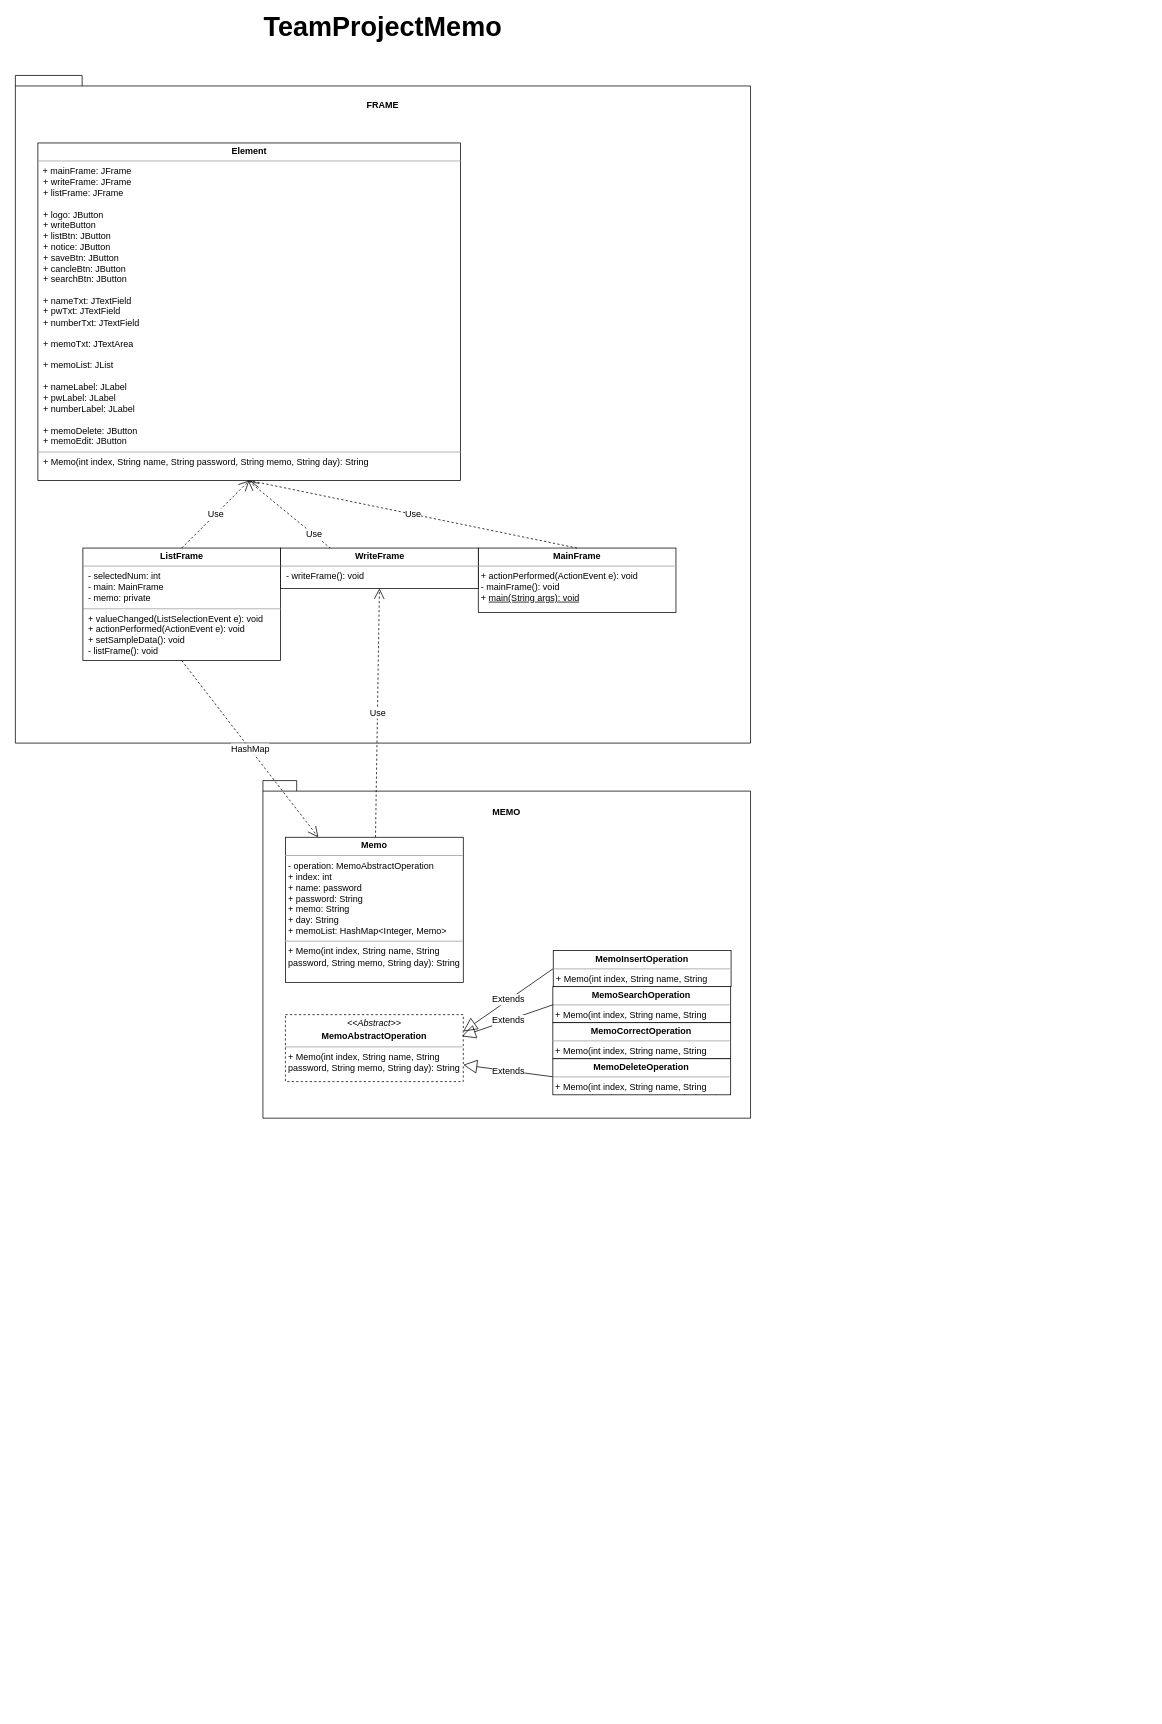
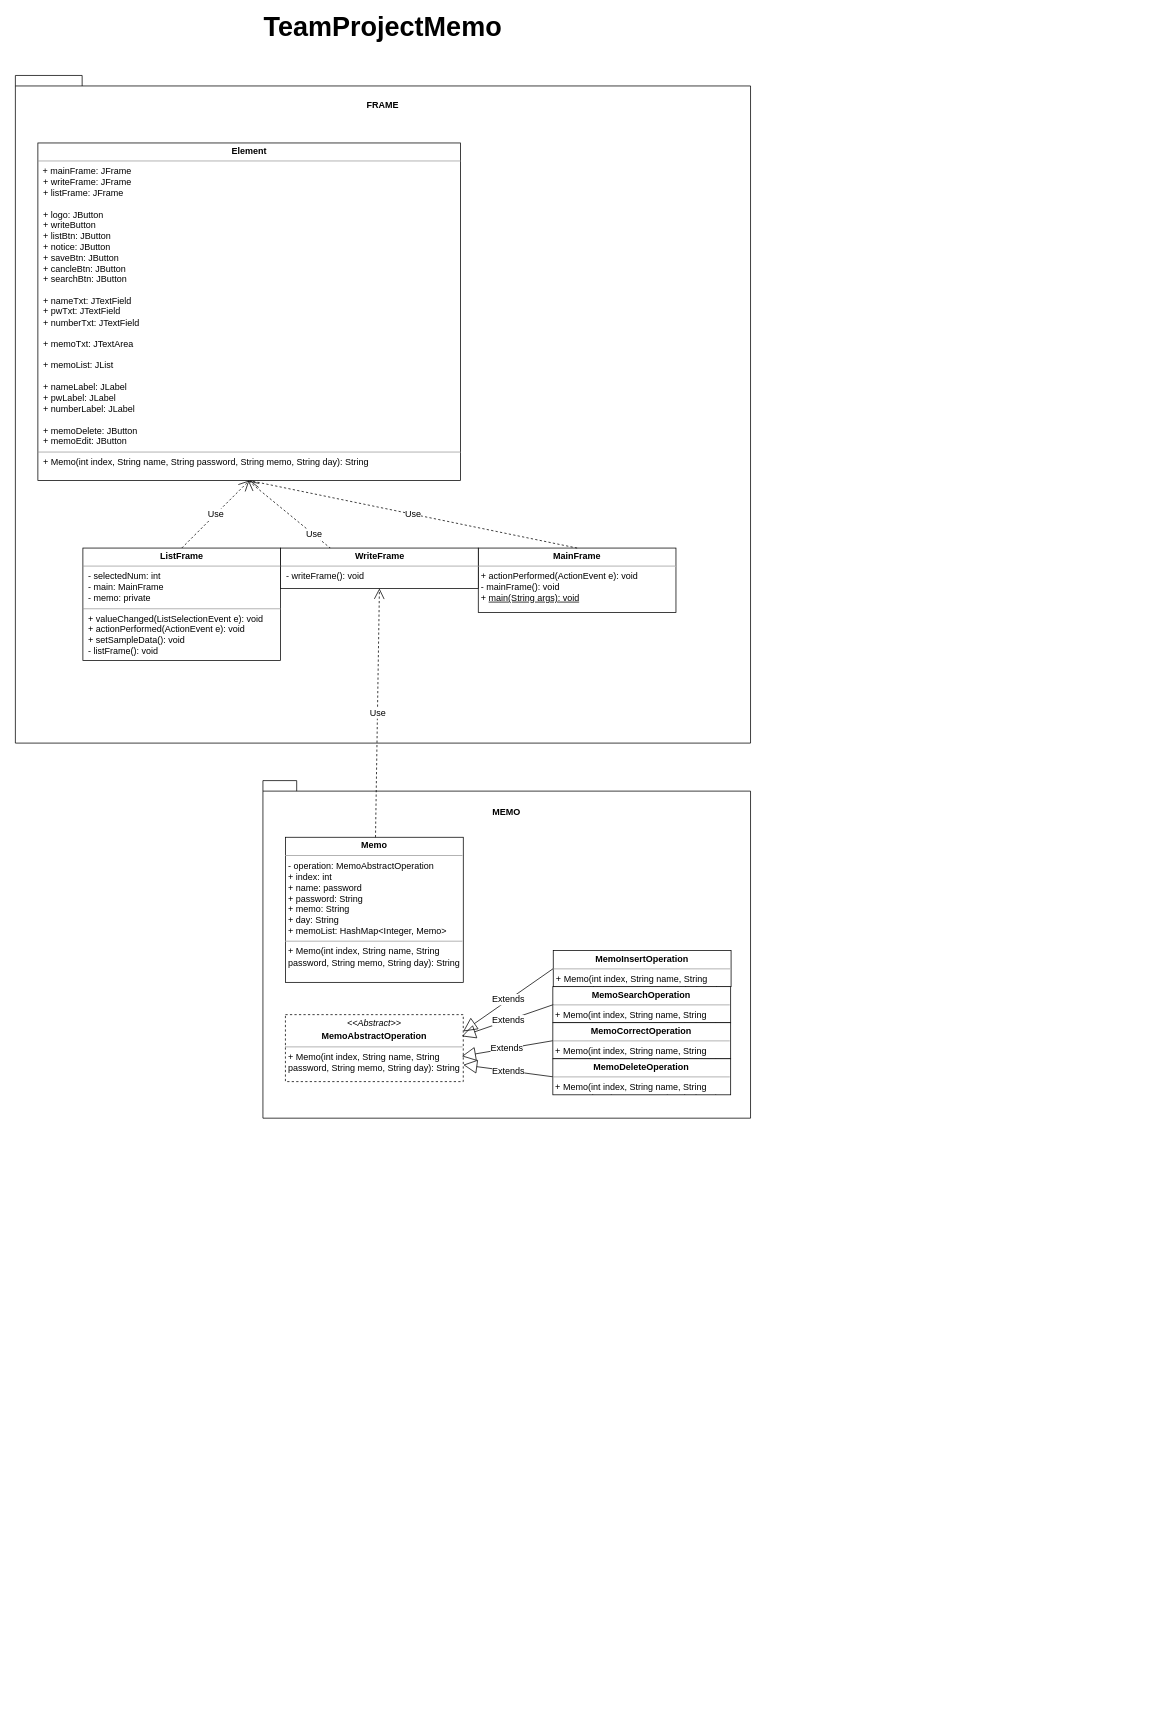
(249, 748) -> none
none -> (514, 1047)
